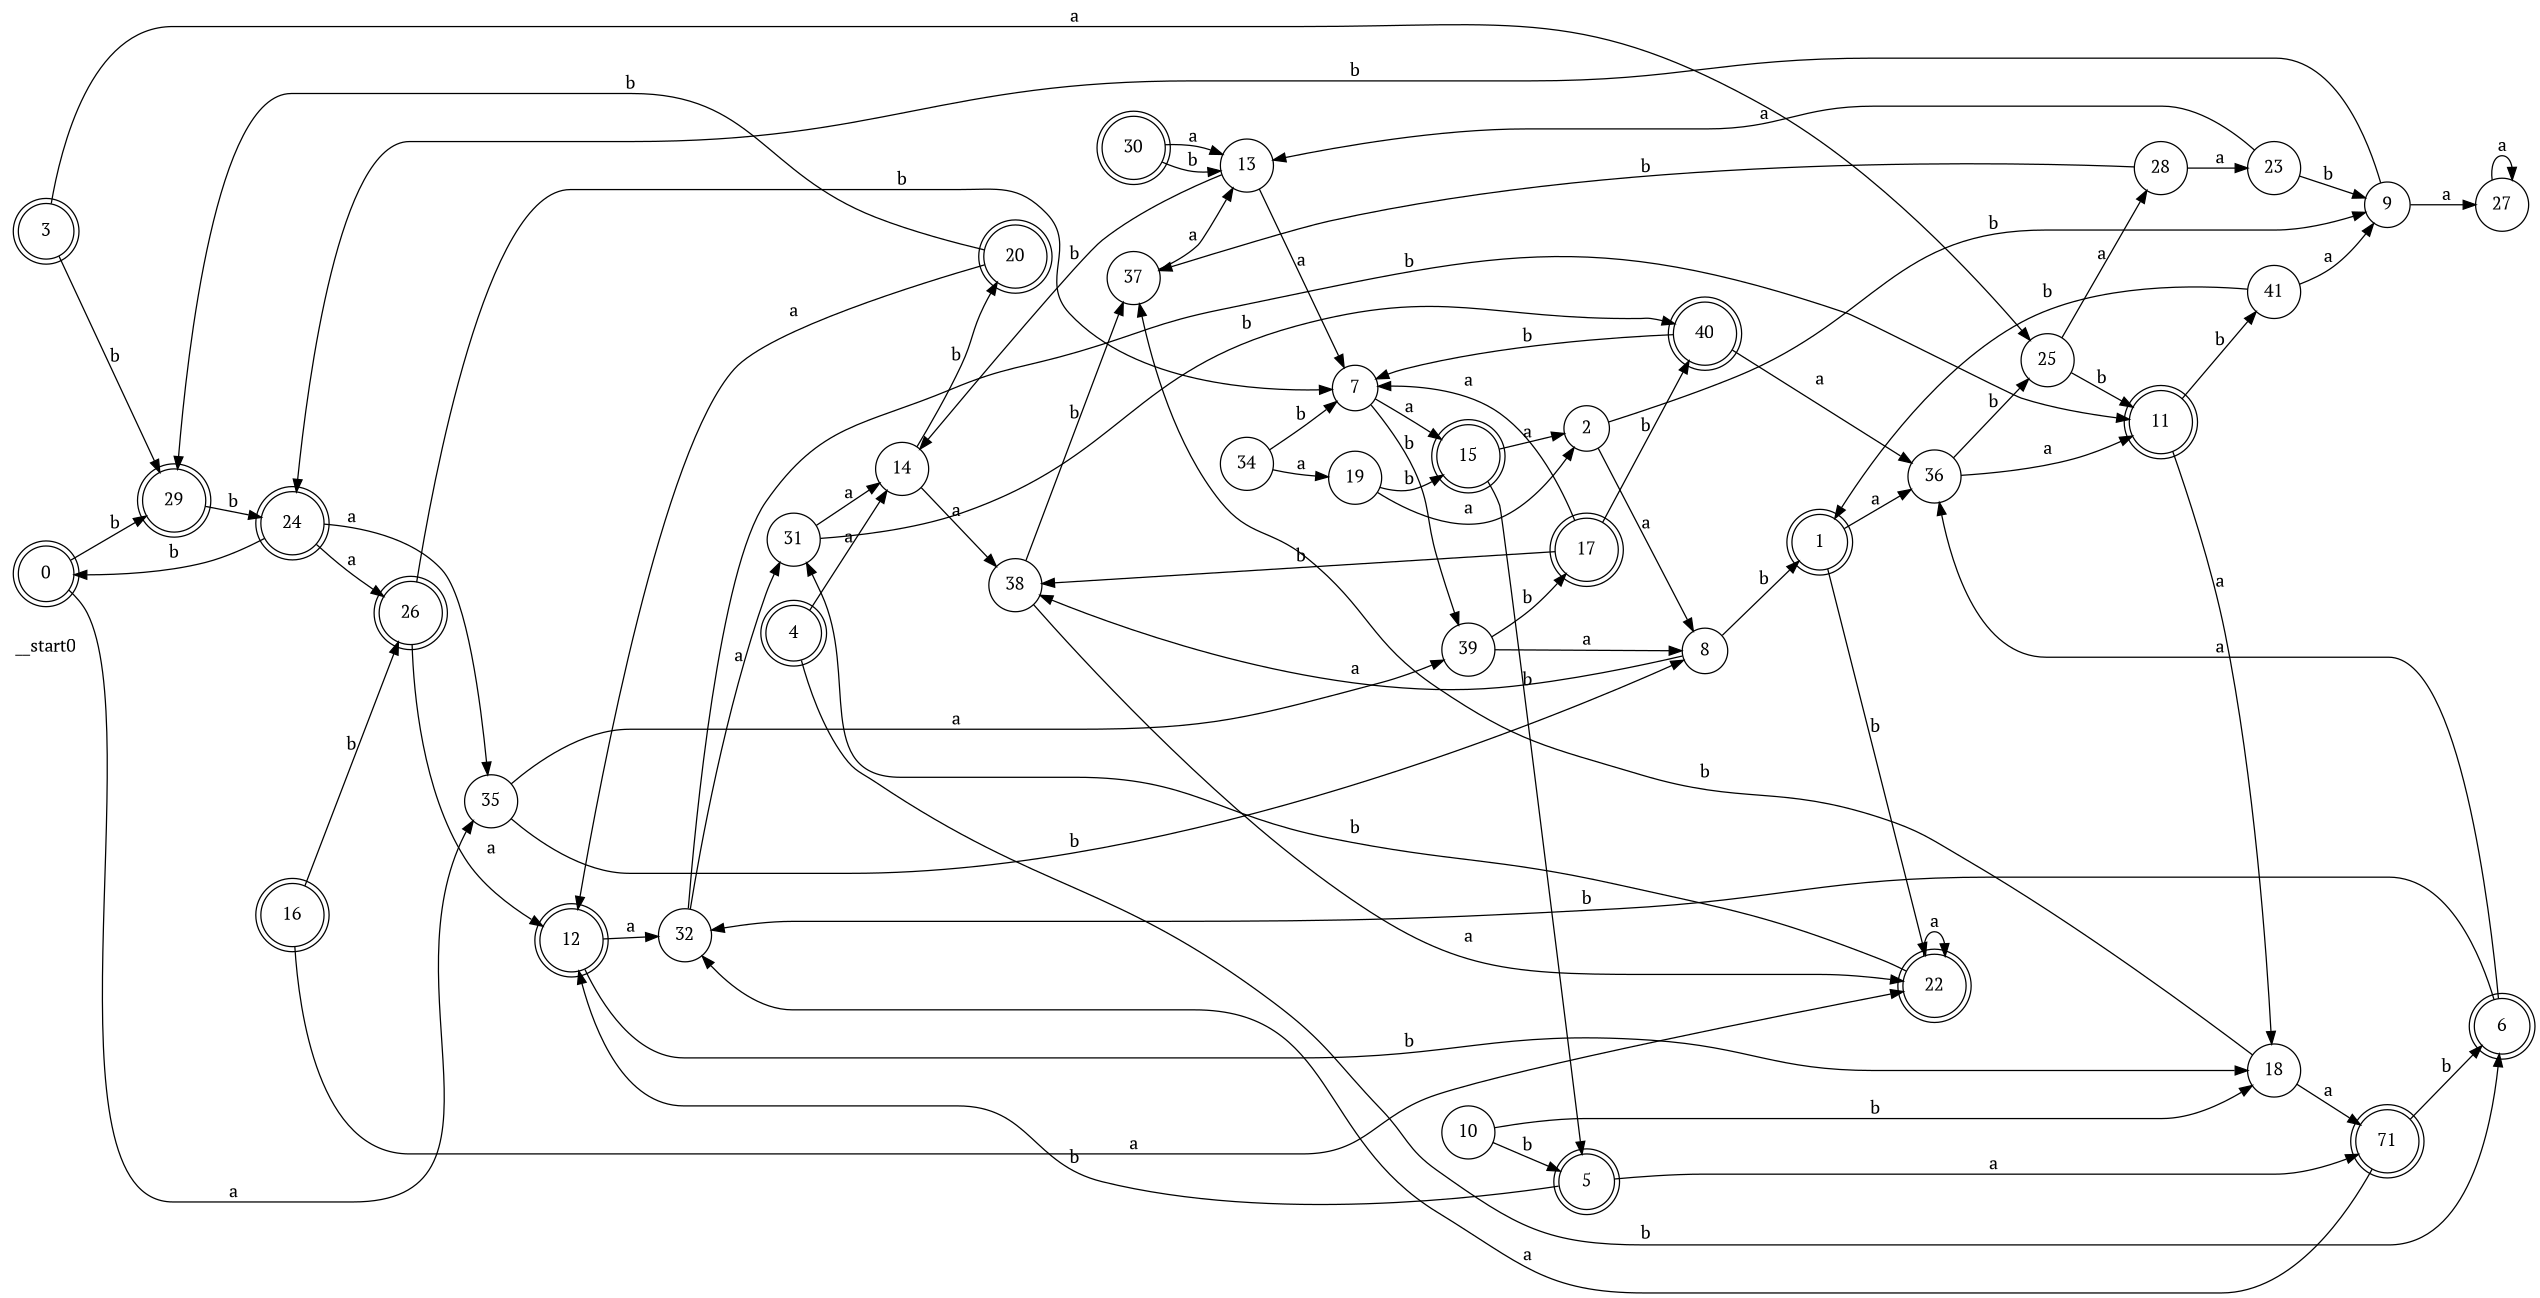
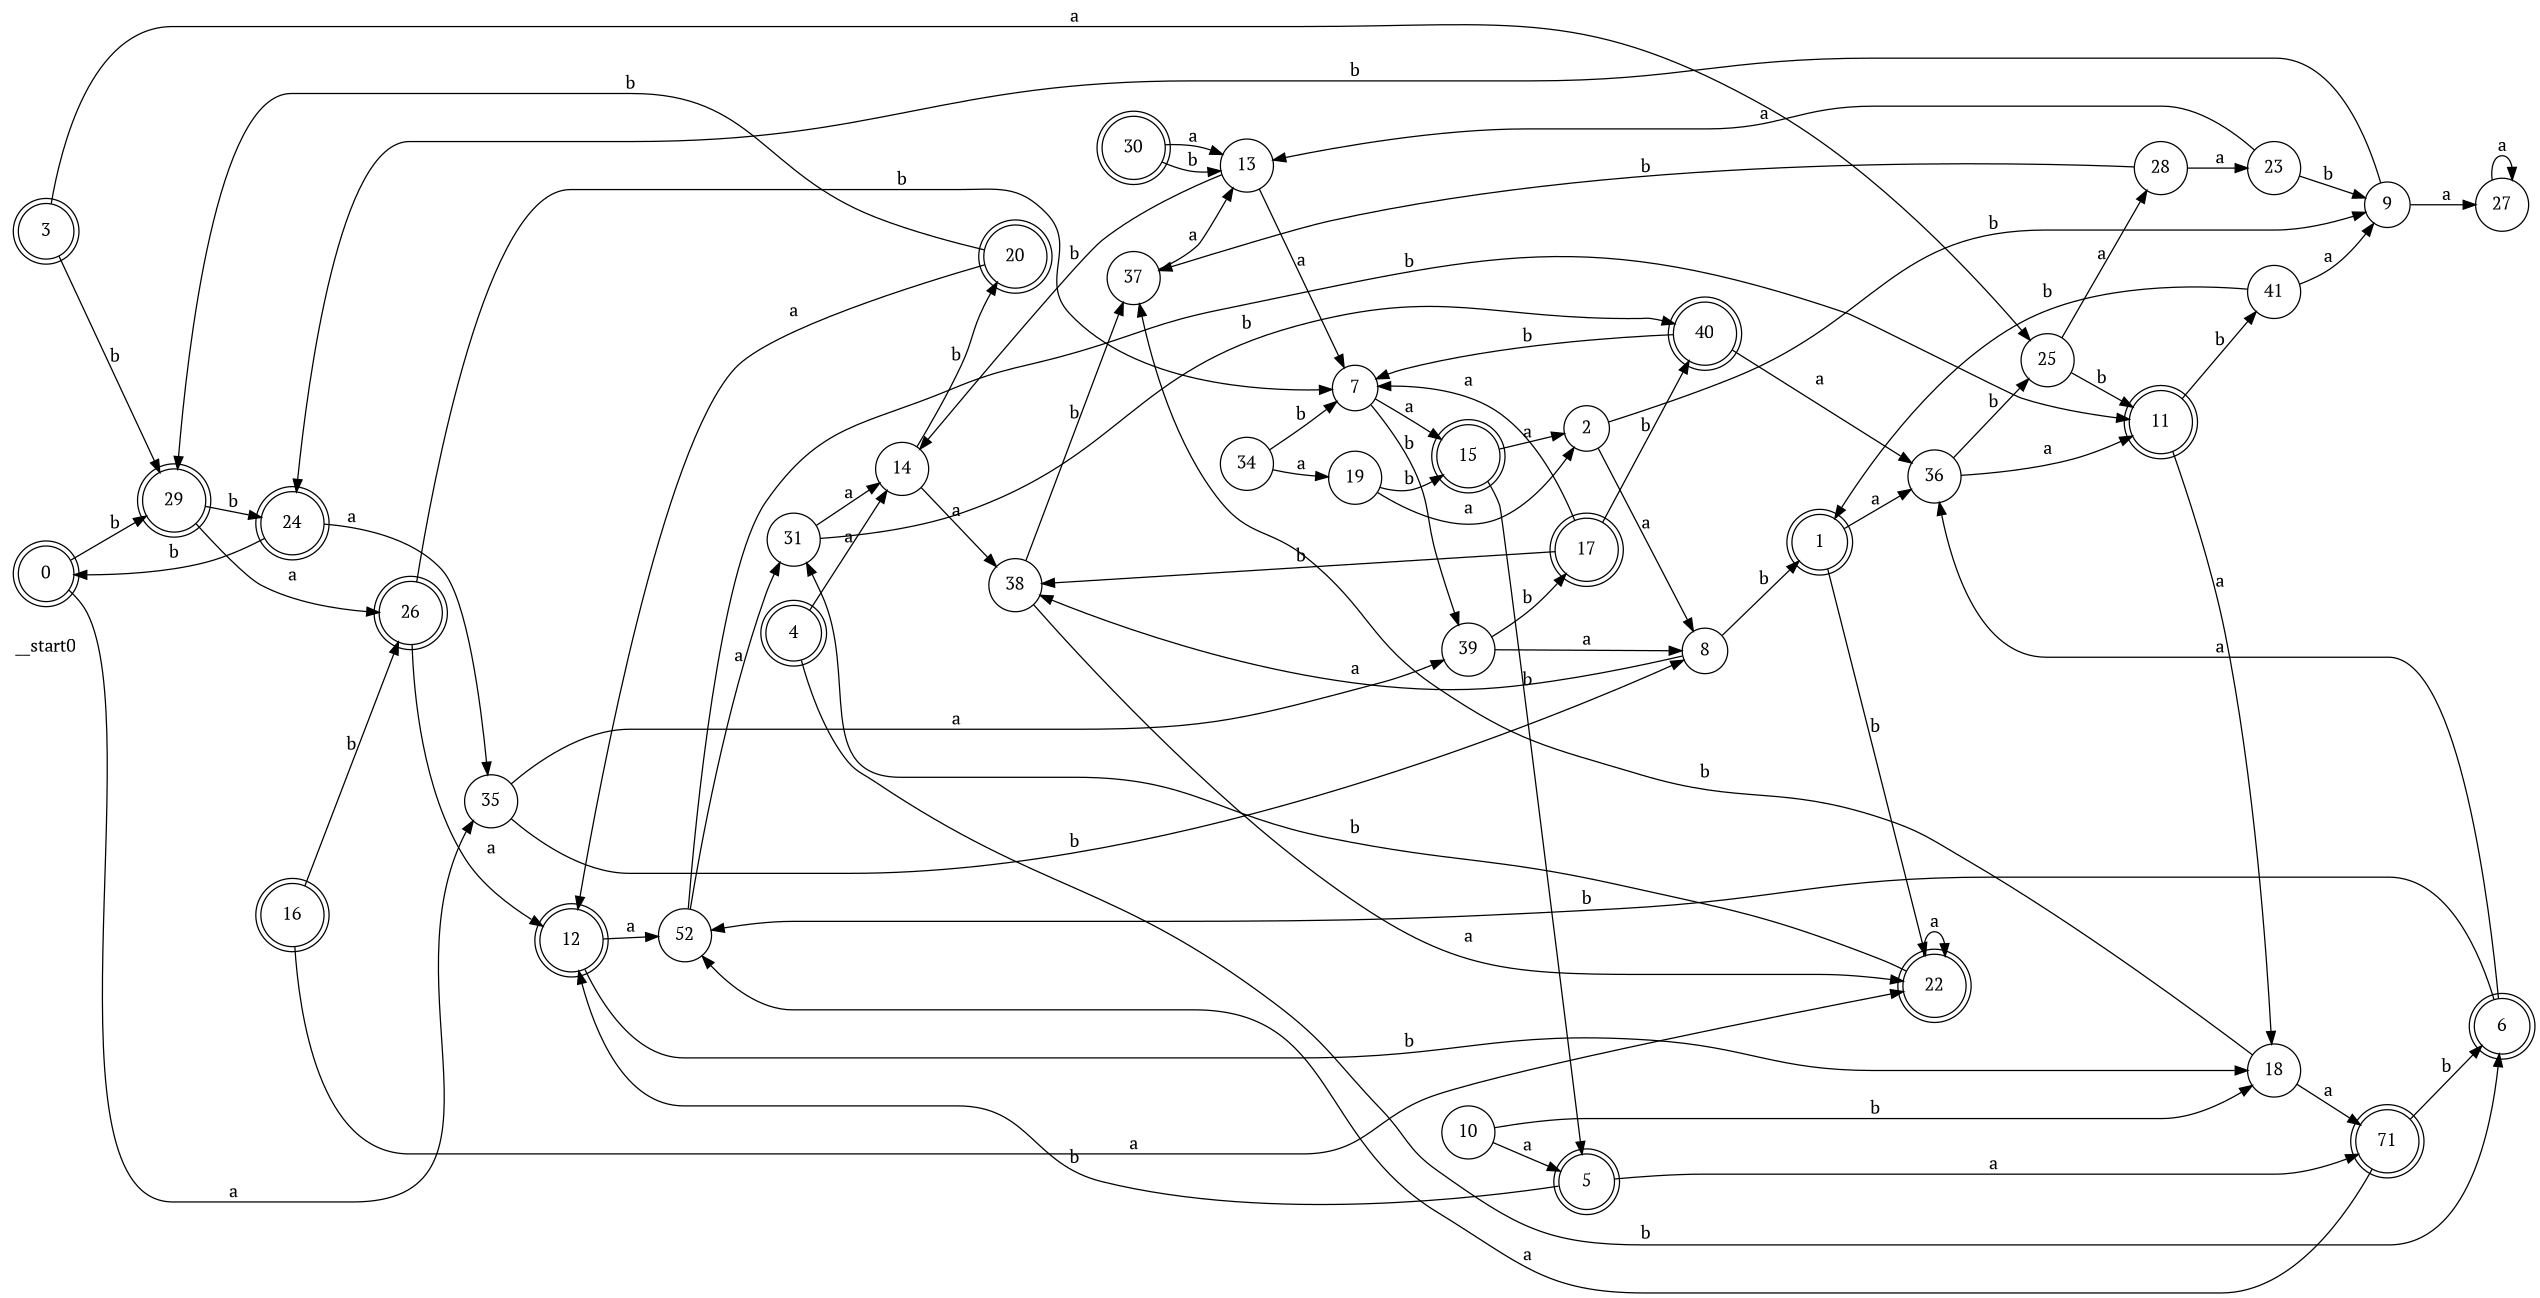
(344, 568) -> (270, 589)
(685, 935) -> (685, 935)
(1528, 1146) -> (1528, 1146)
